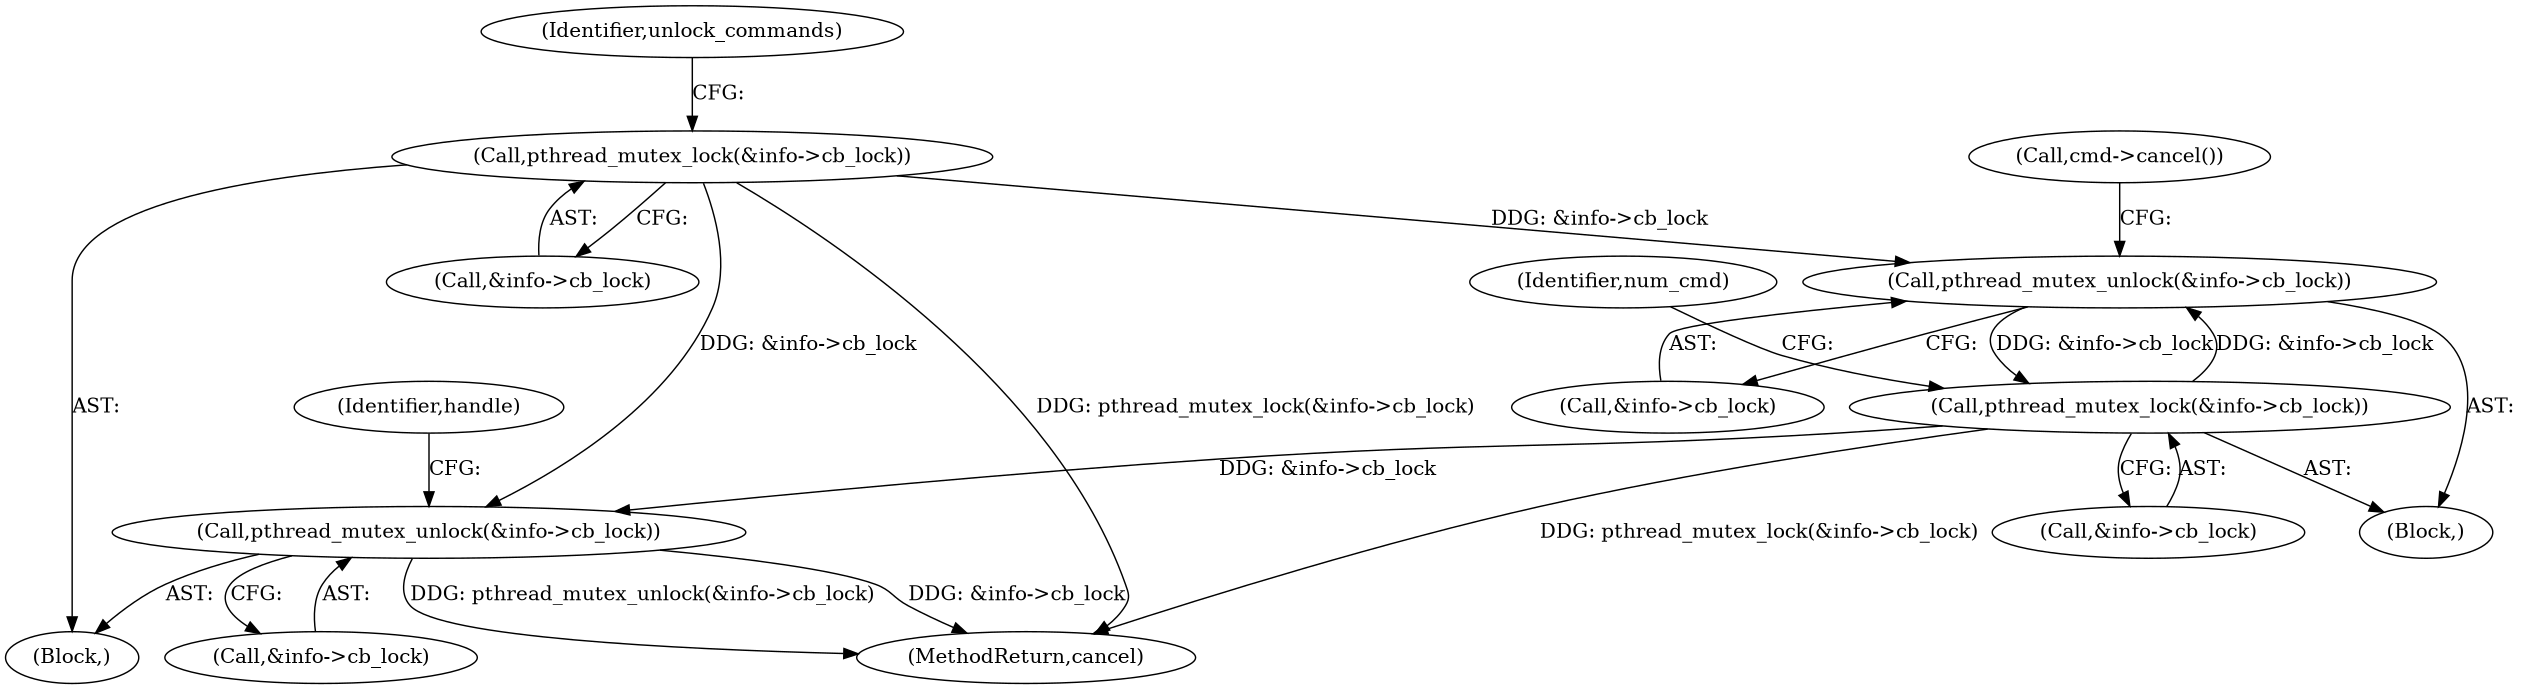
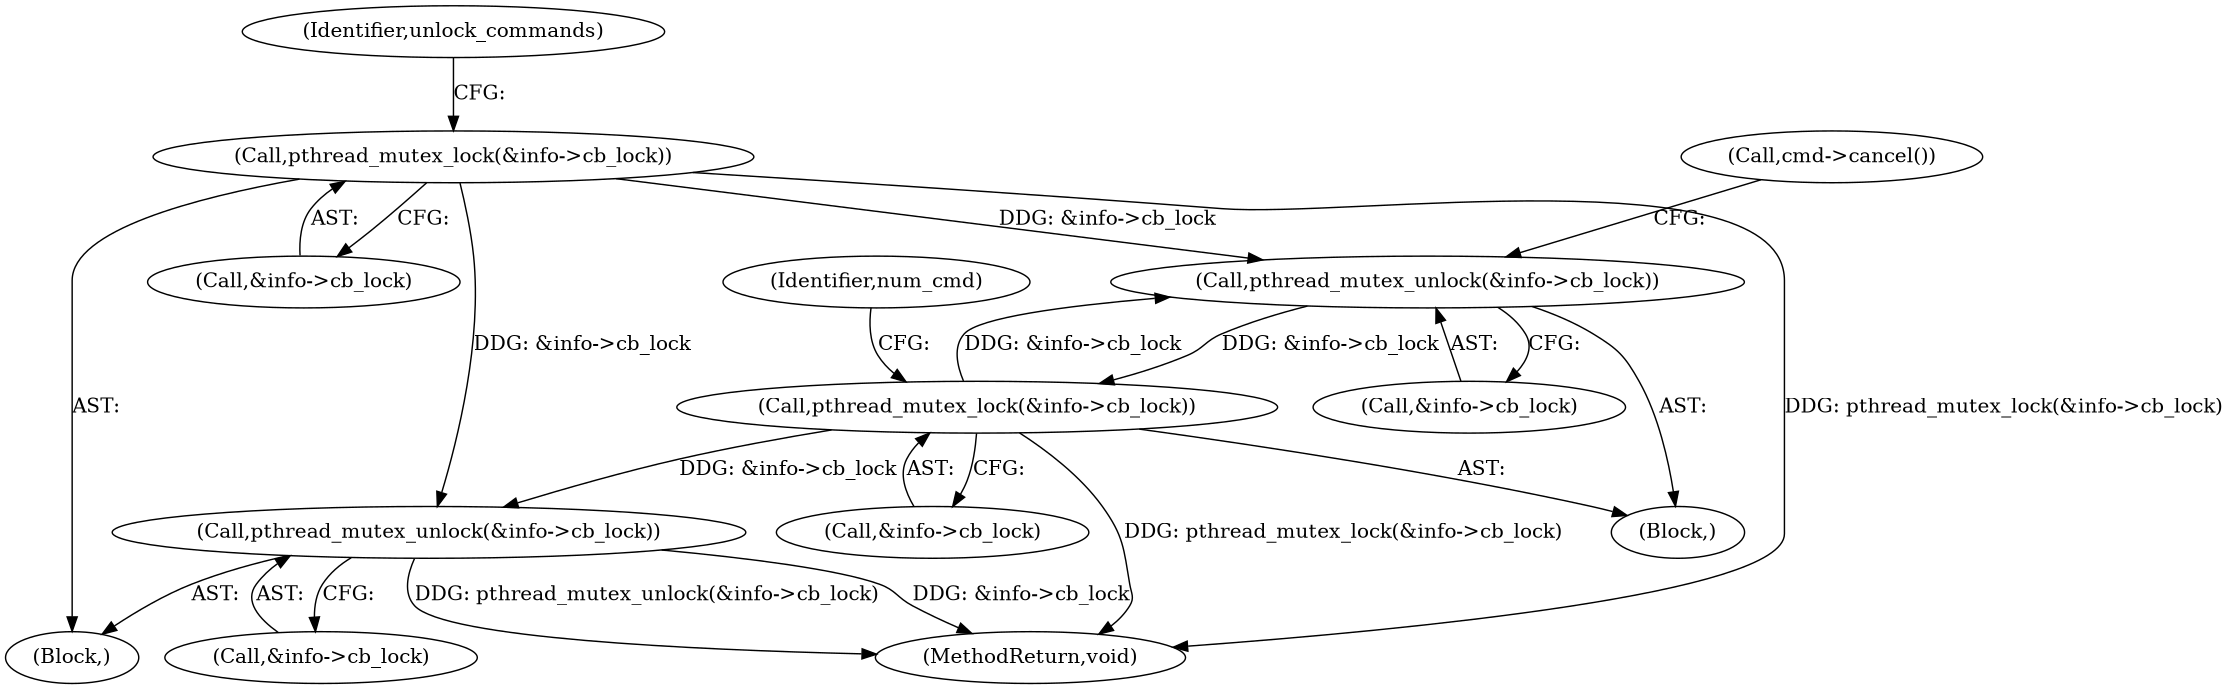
(429, 407) -> none
(1026, 658) -> (1030, 658)
